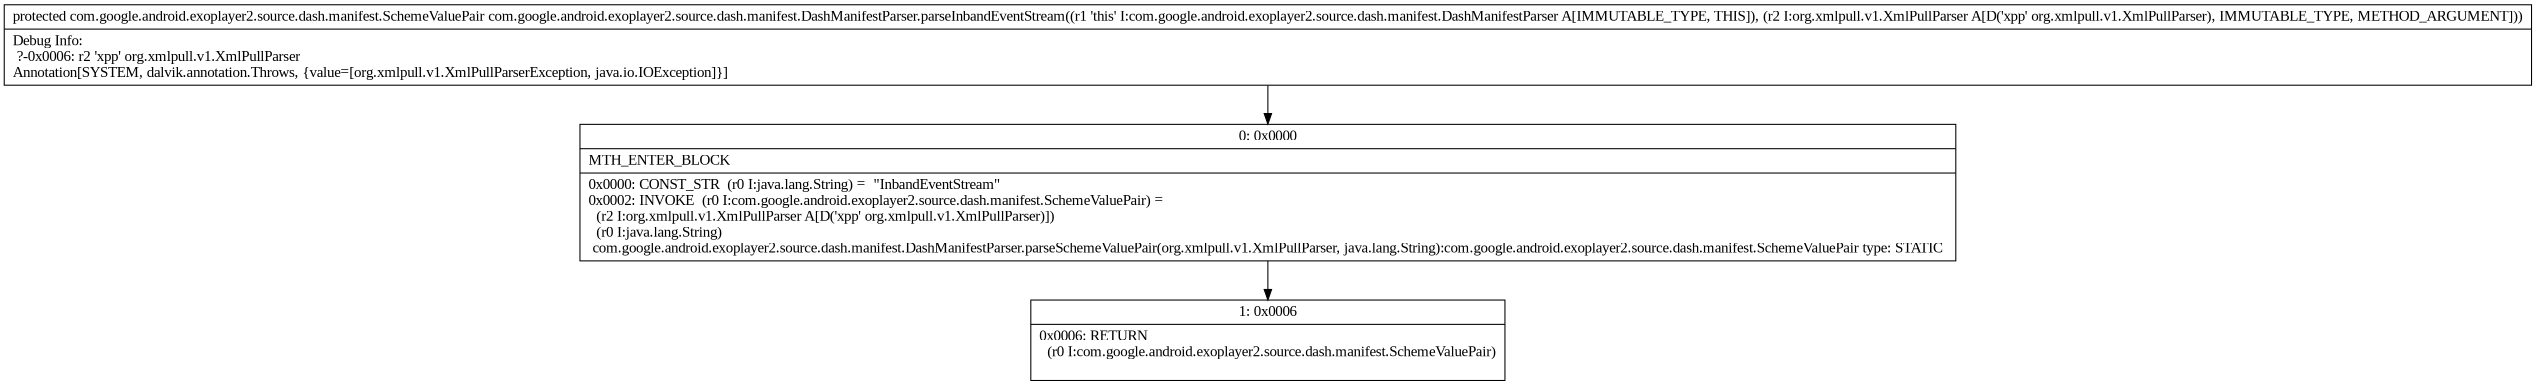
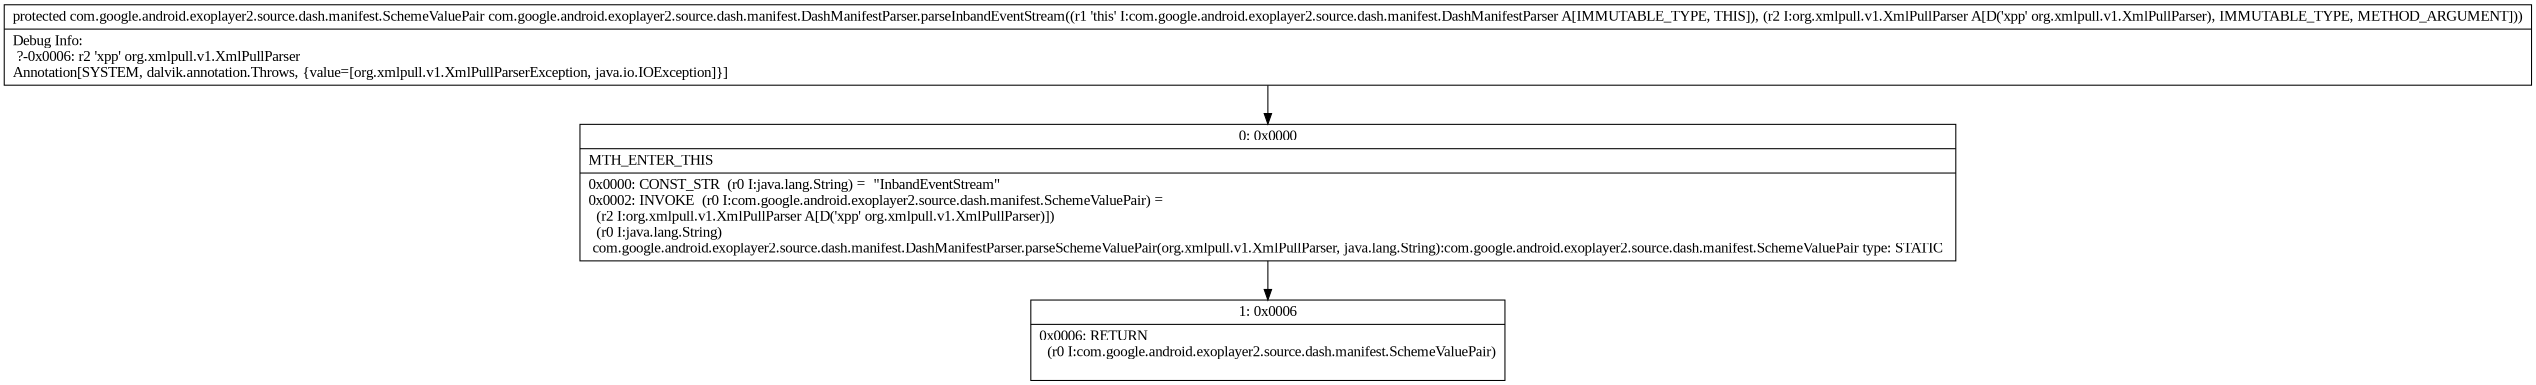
(659, 160) -> (651, 160)
